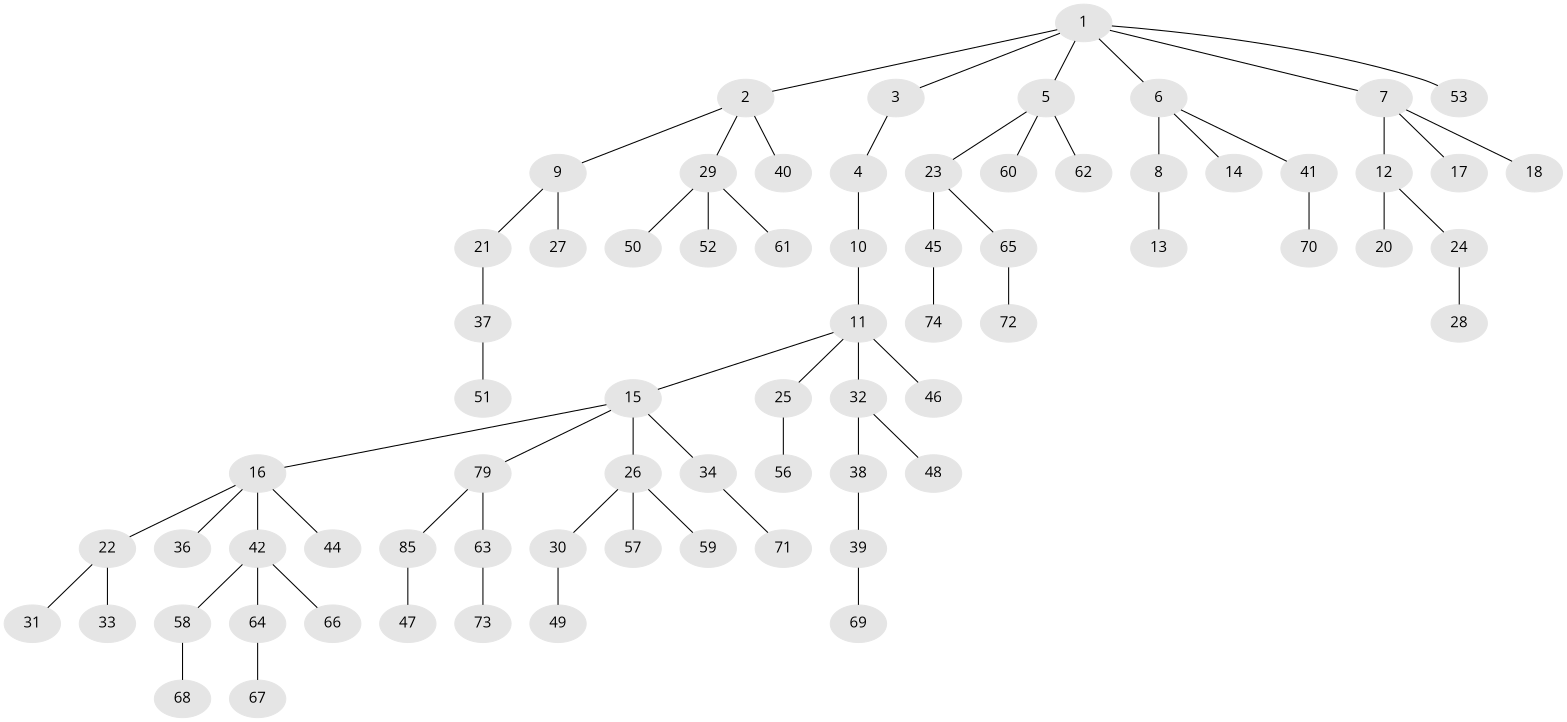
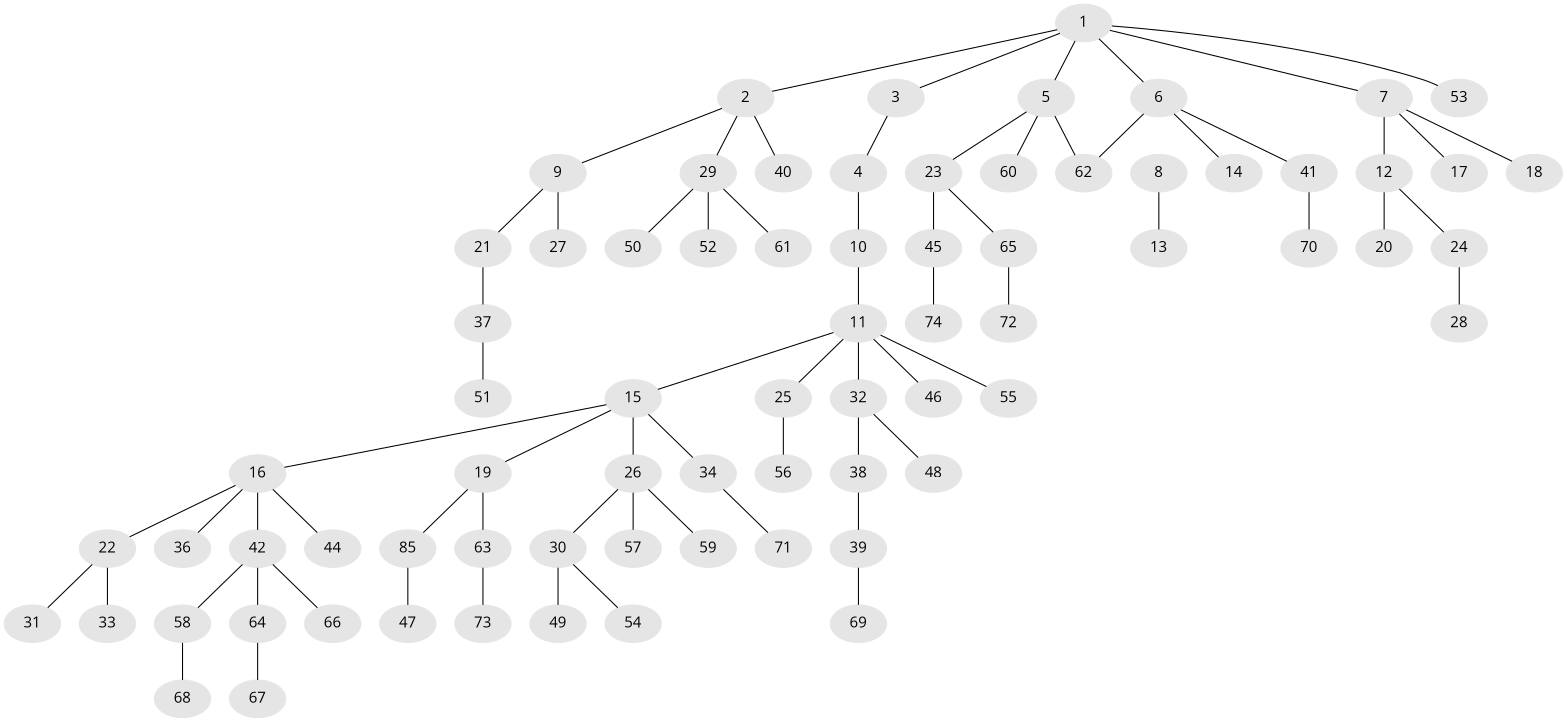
(1159, 136) -> (1121, 135)
none -> (1009, 398)
(483, 474) -> (483, 474)
none -> (633, 624)
